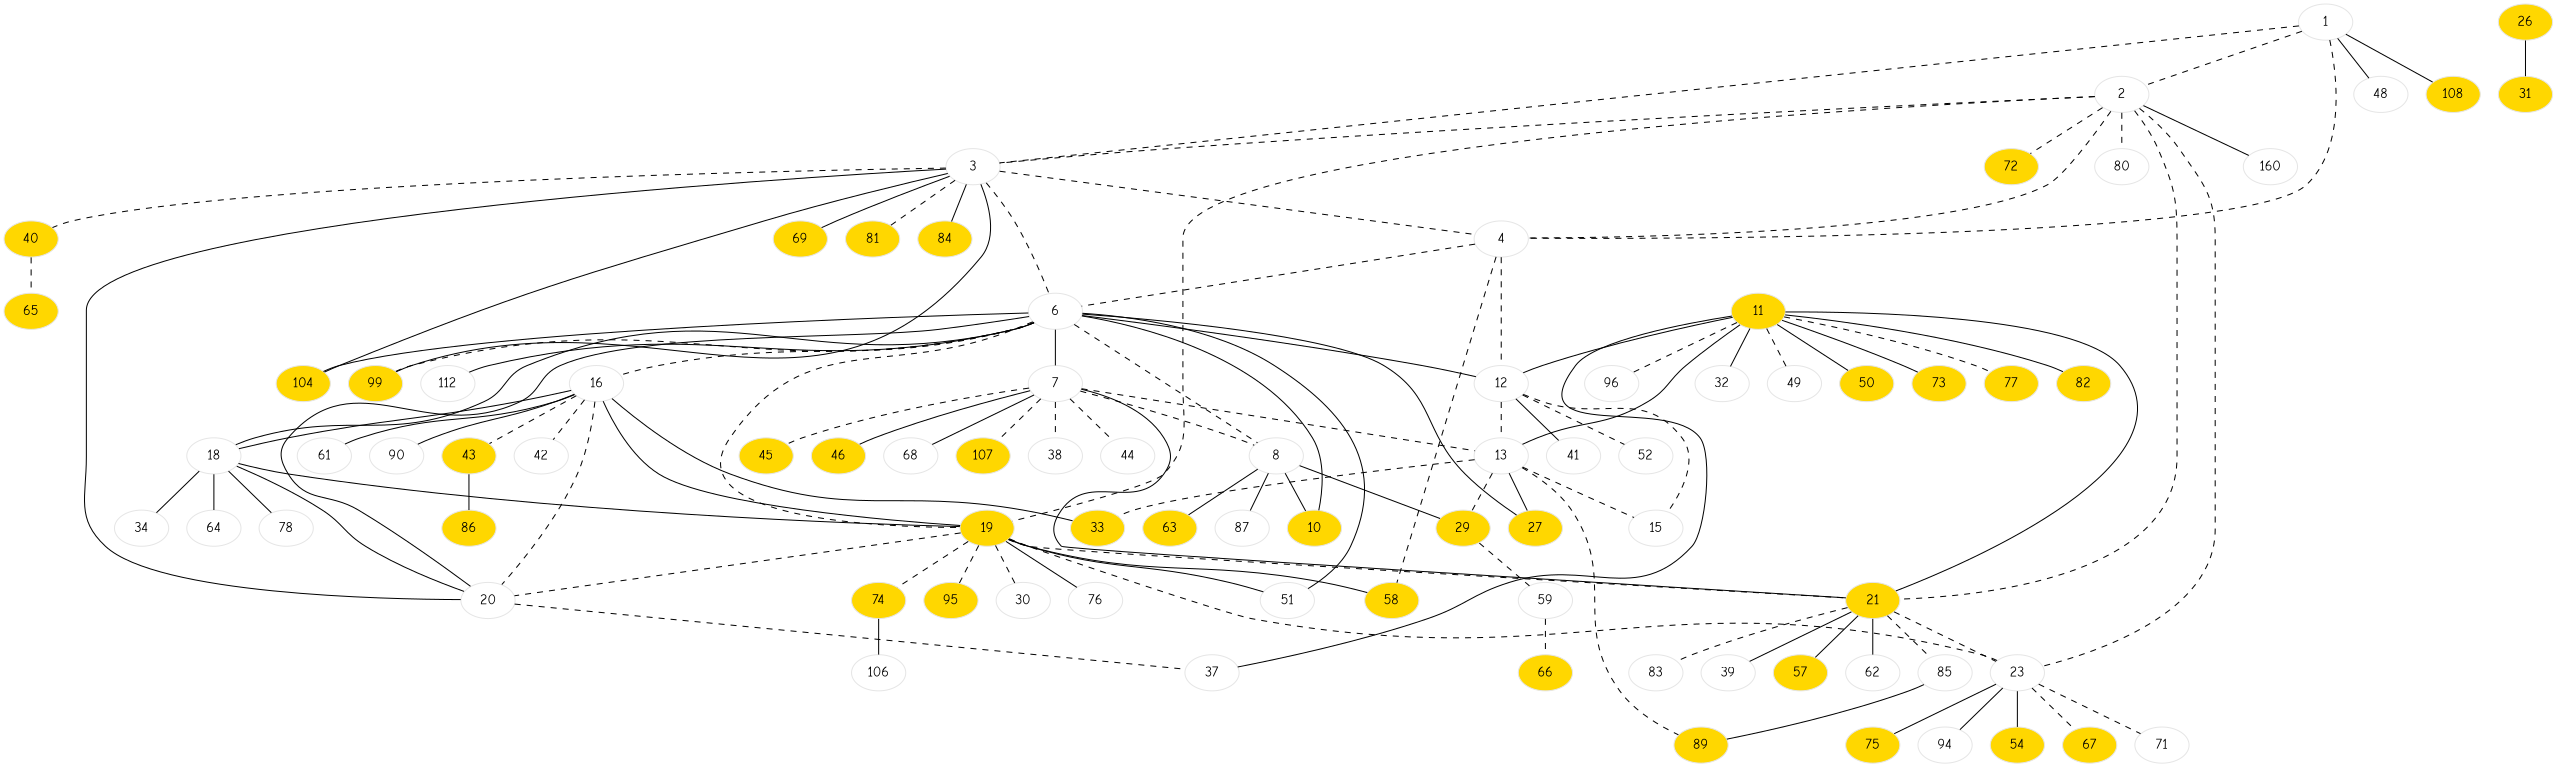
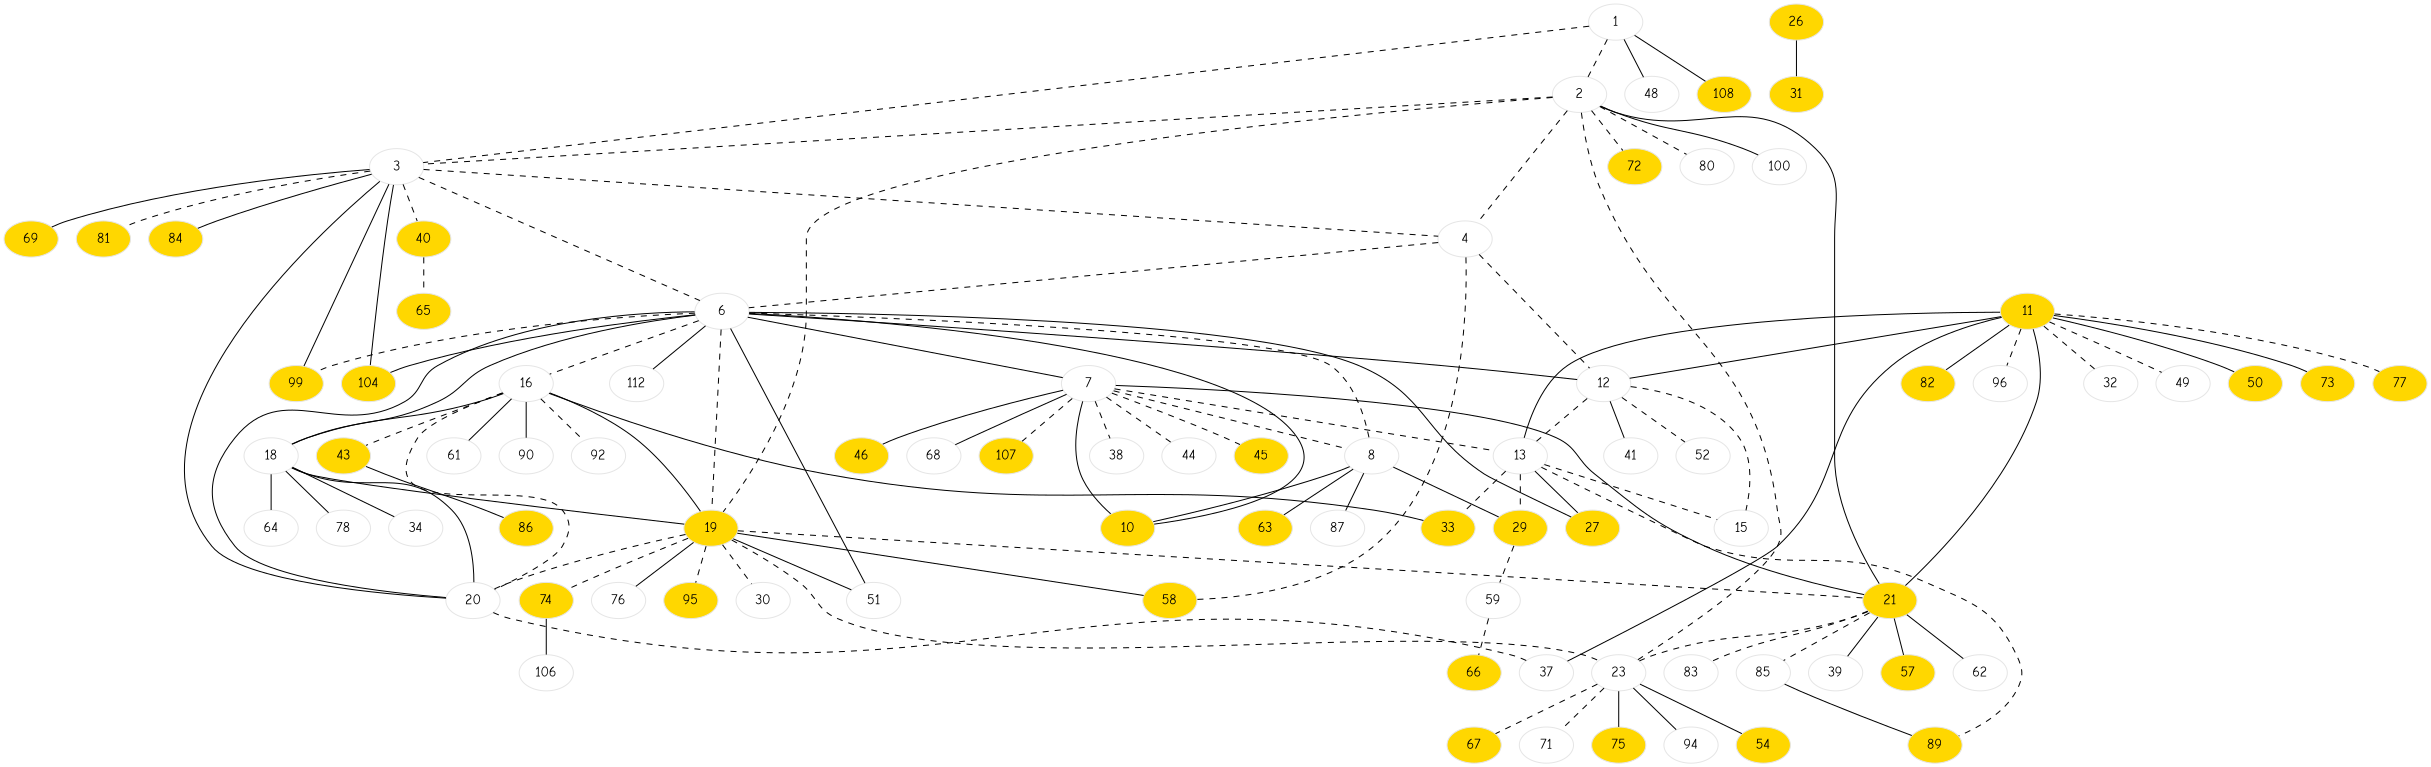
(2270, 167) -> (1779, 167)
(1996, 230) -> none
(1740, 347) -> (2069, 348)
(2177, 449) -> (1835, 255)
(541, 456) -> (598, 456)
none -> (1077, 463)
